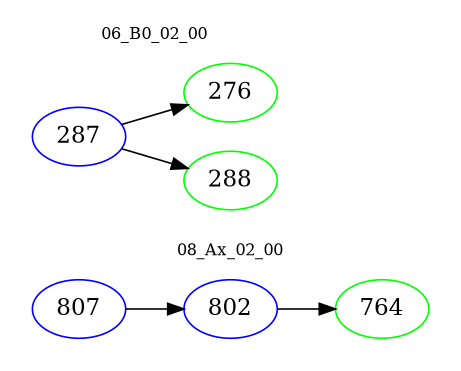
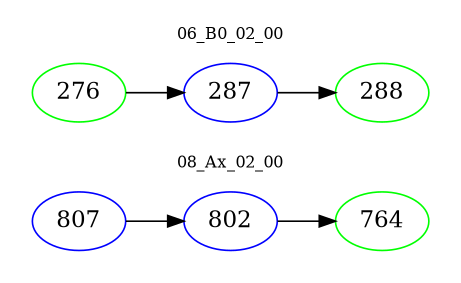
(147, 117) -> (147, 93)
